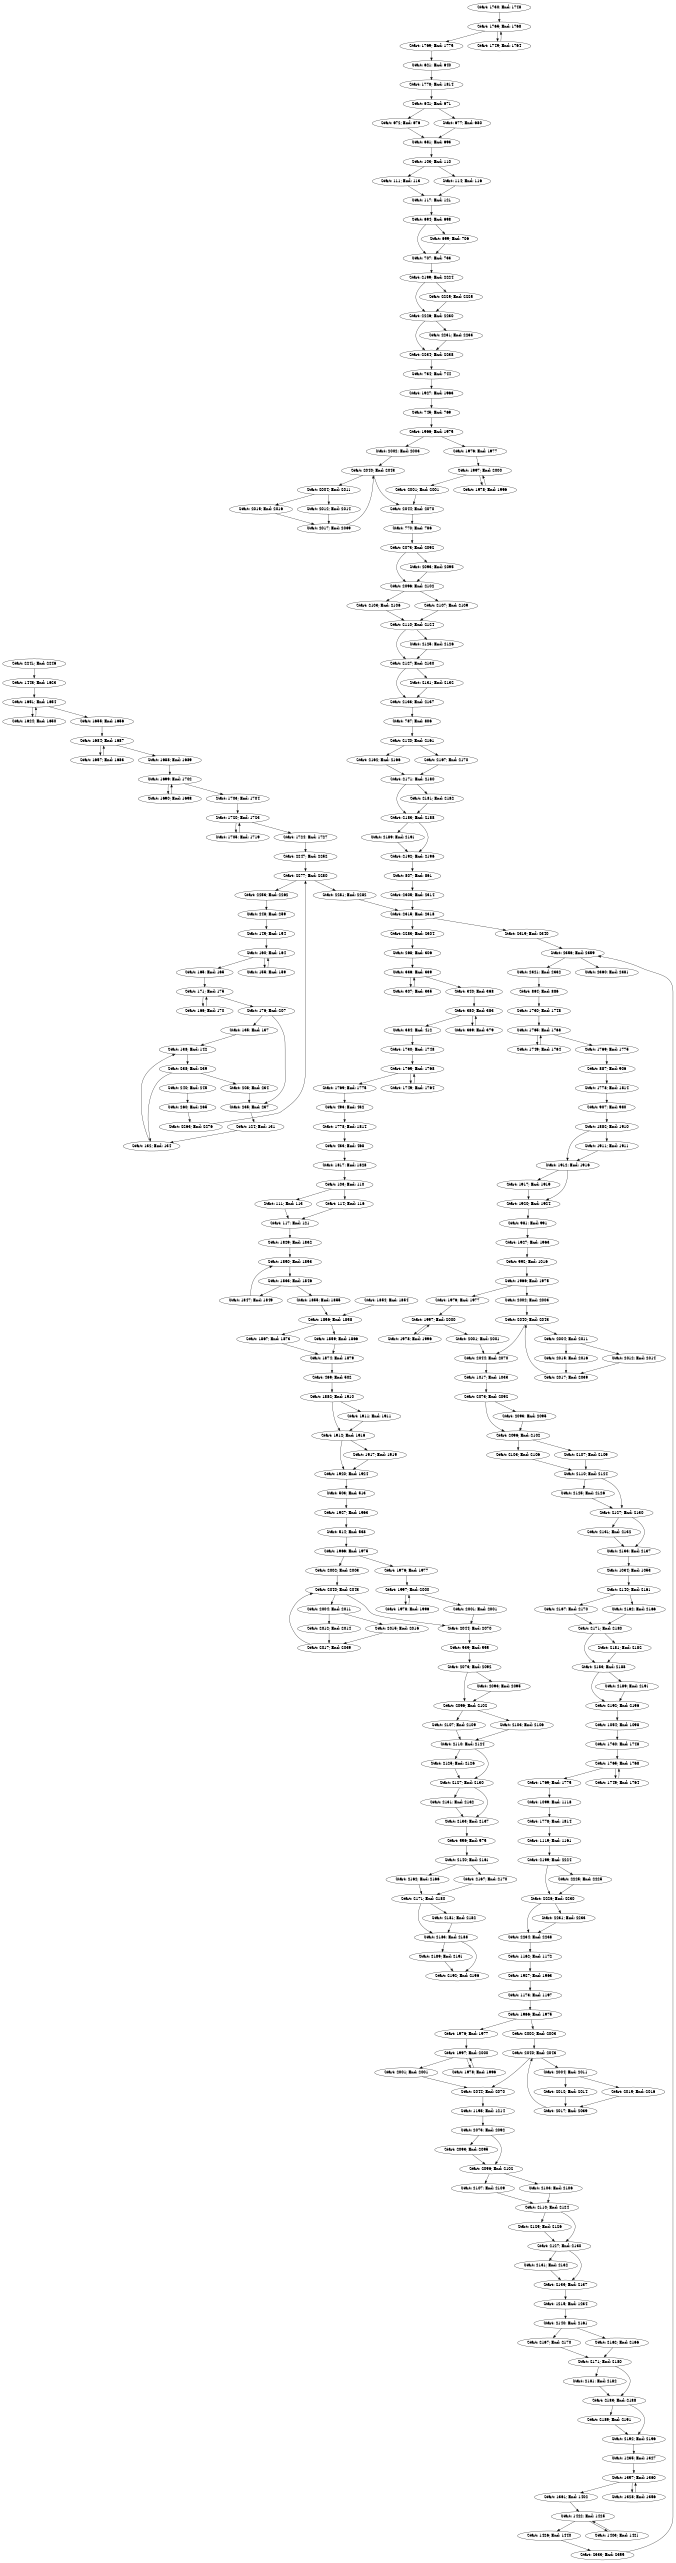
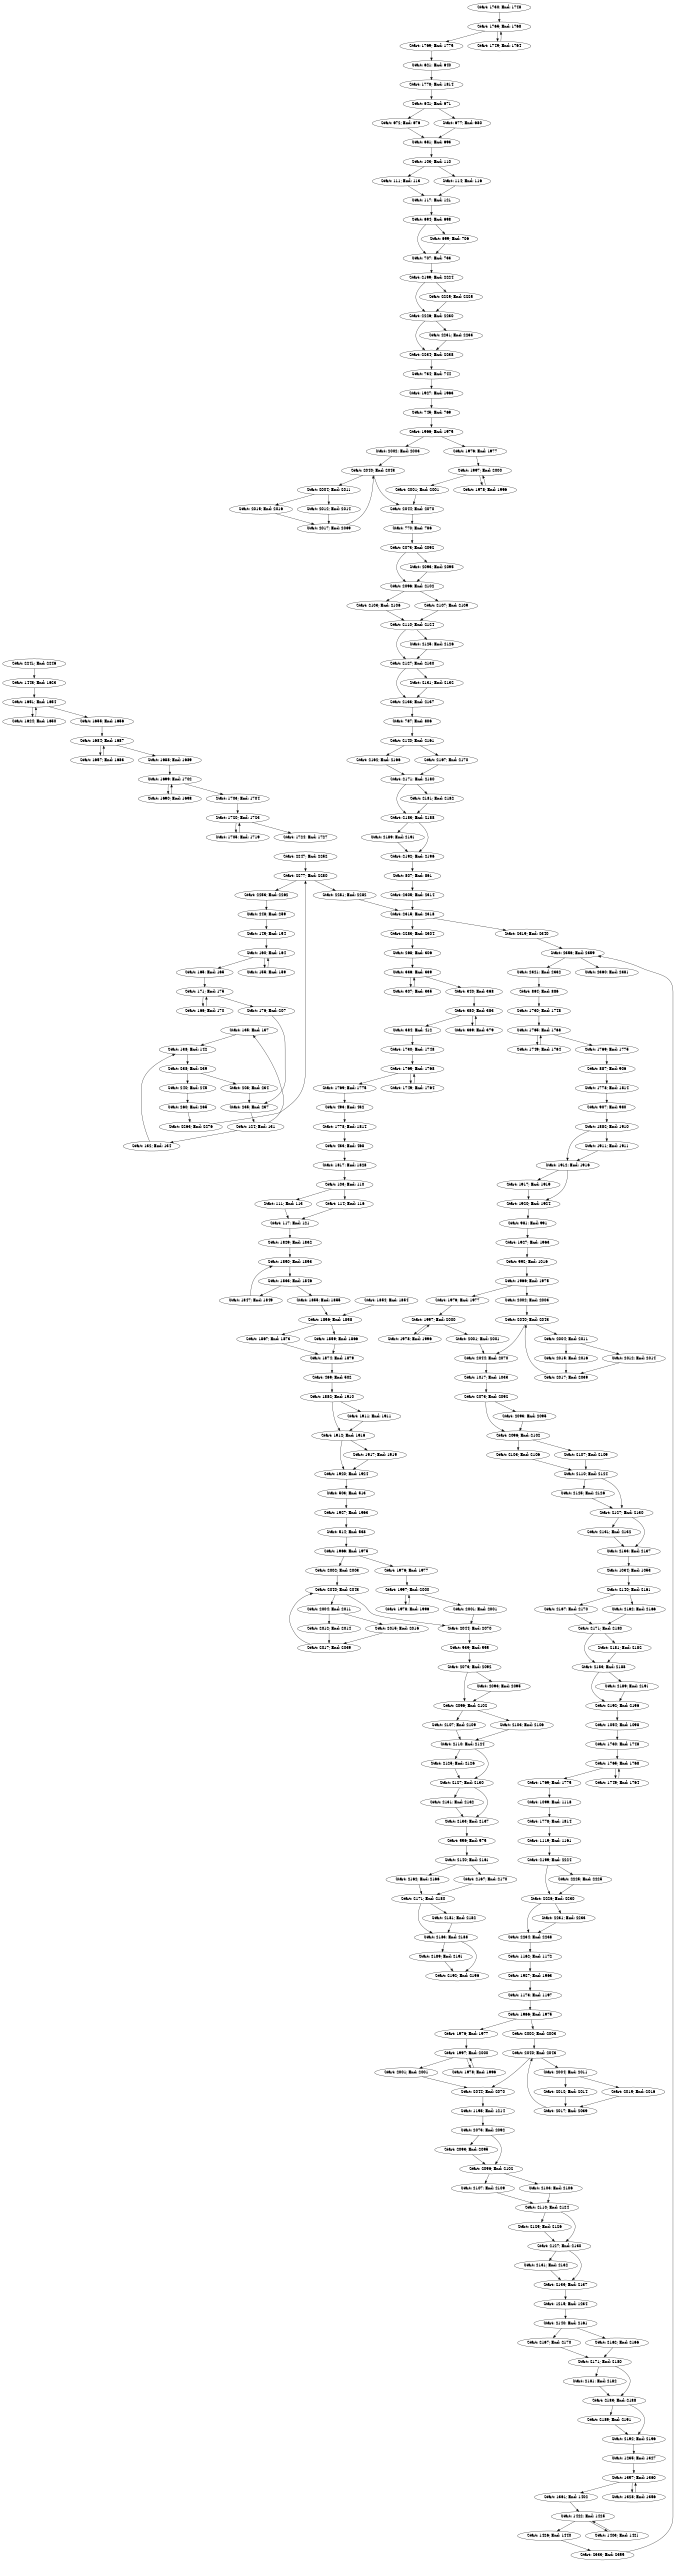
(305, 846) -> none
(259, 1020) -> (279, 1080)
(150, 1101) -> (188, 1077)
